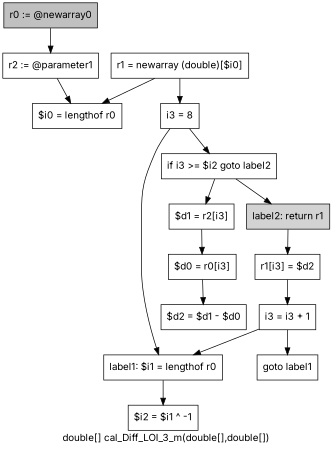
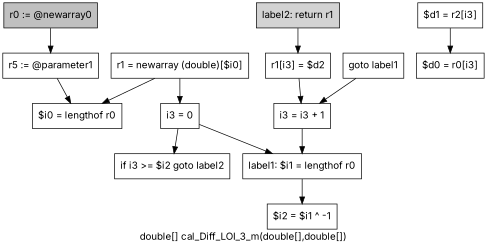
(51, 66) -> (51, 66)
(180, 116) -> (180, 116)
(211, 188) -> none
(251, 189) -> none
(204, 317) -> none
(287, 339) -> (341, 89)
